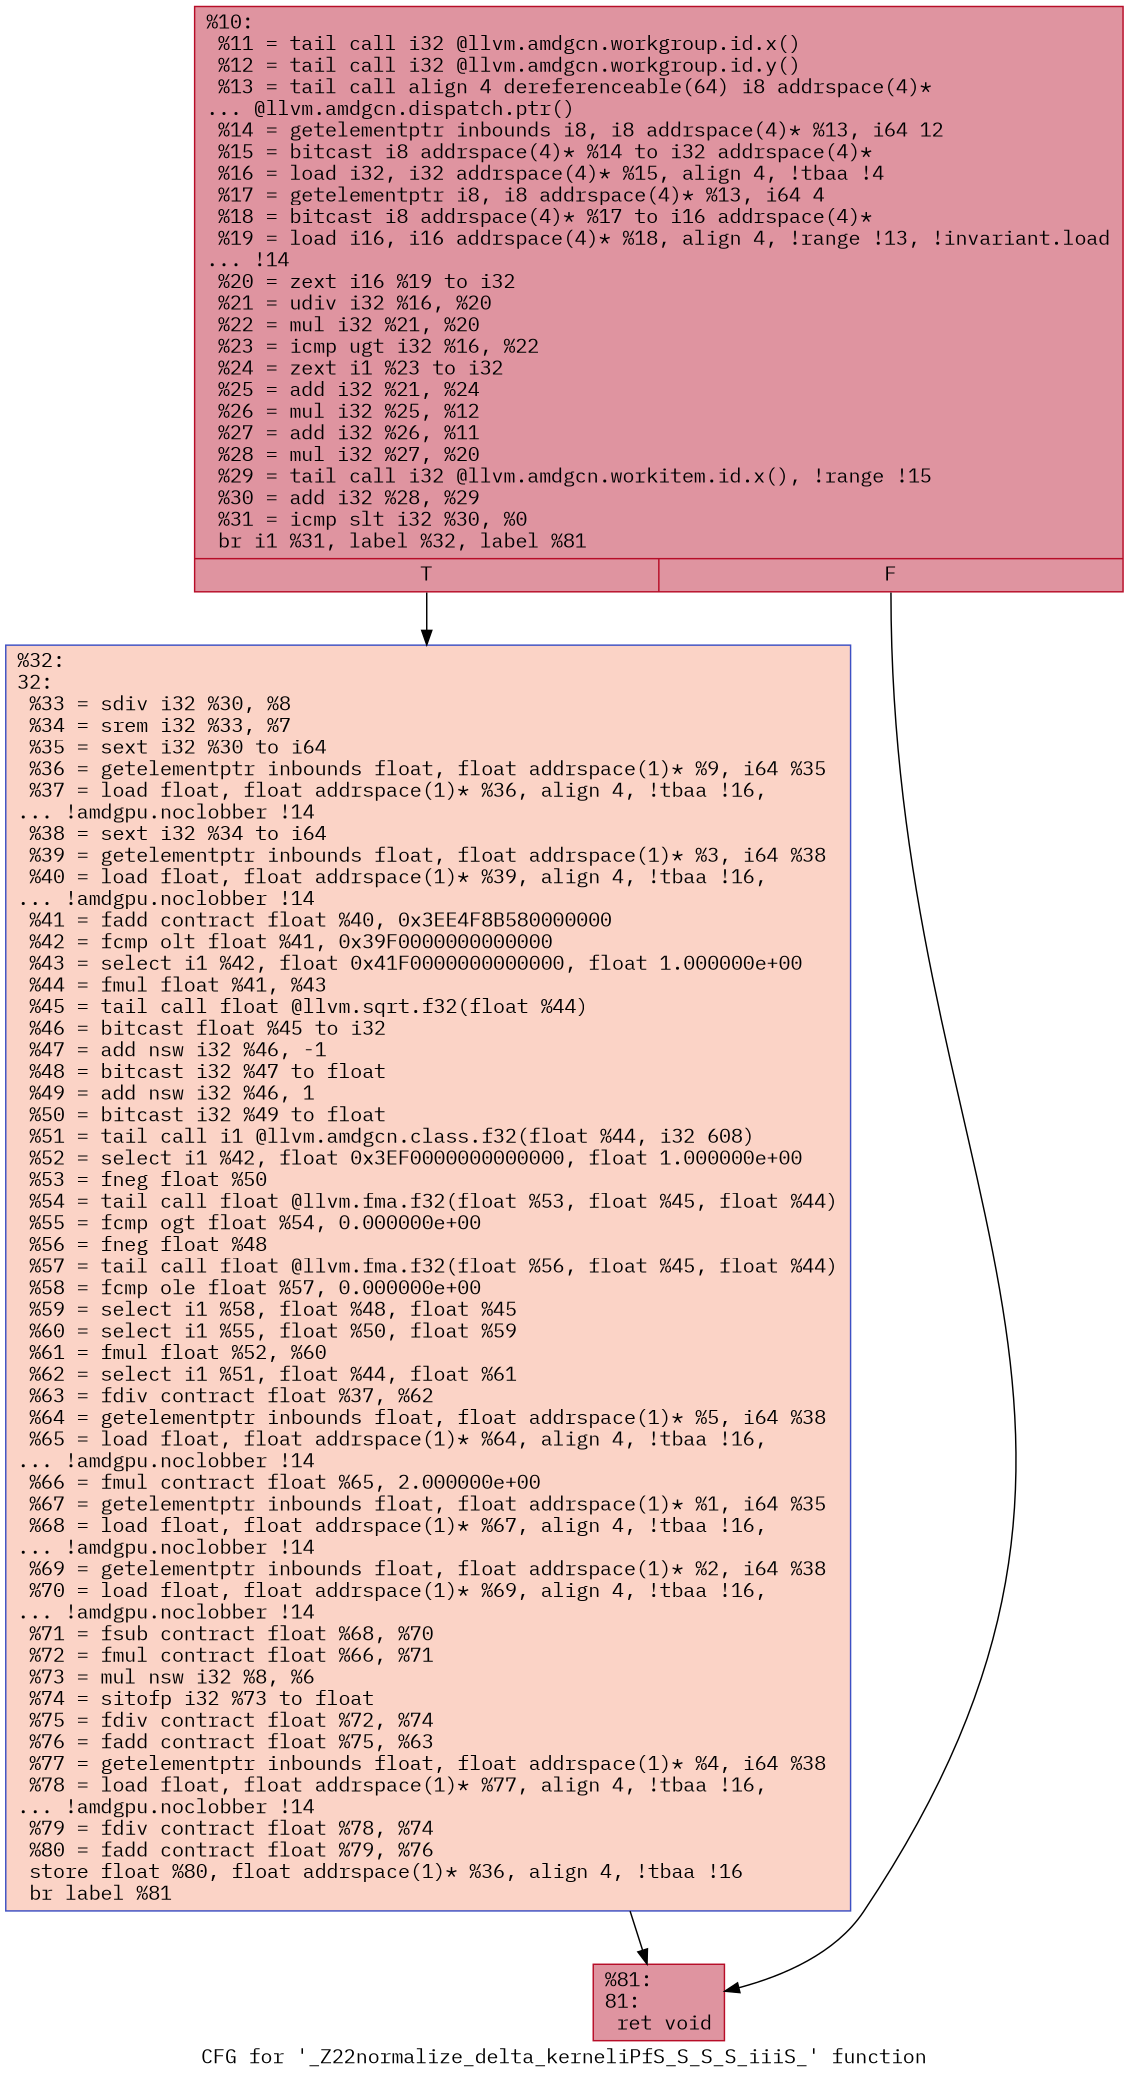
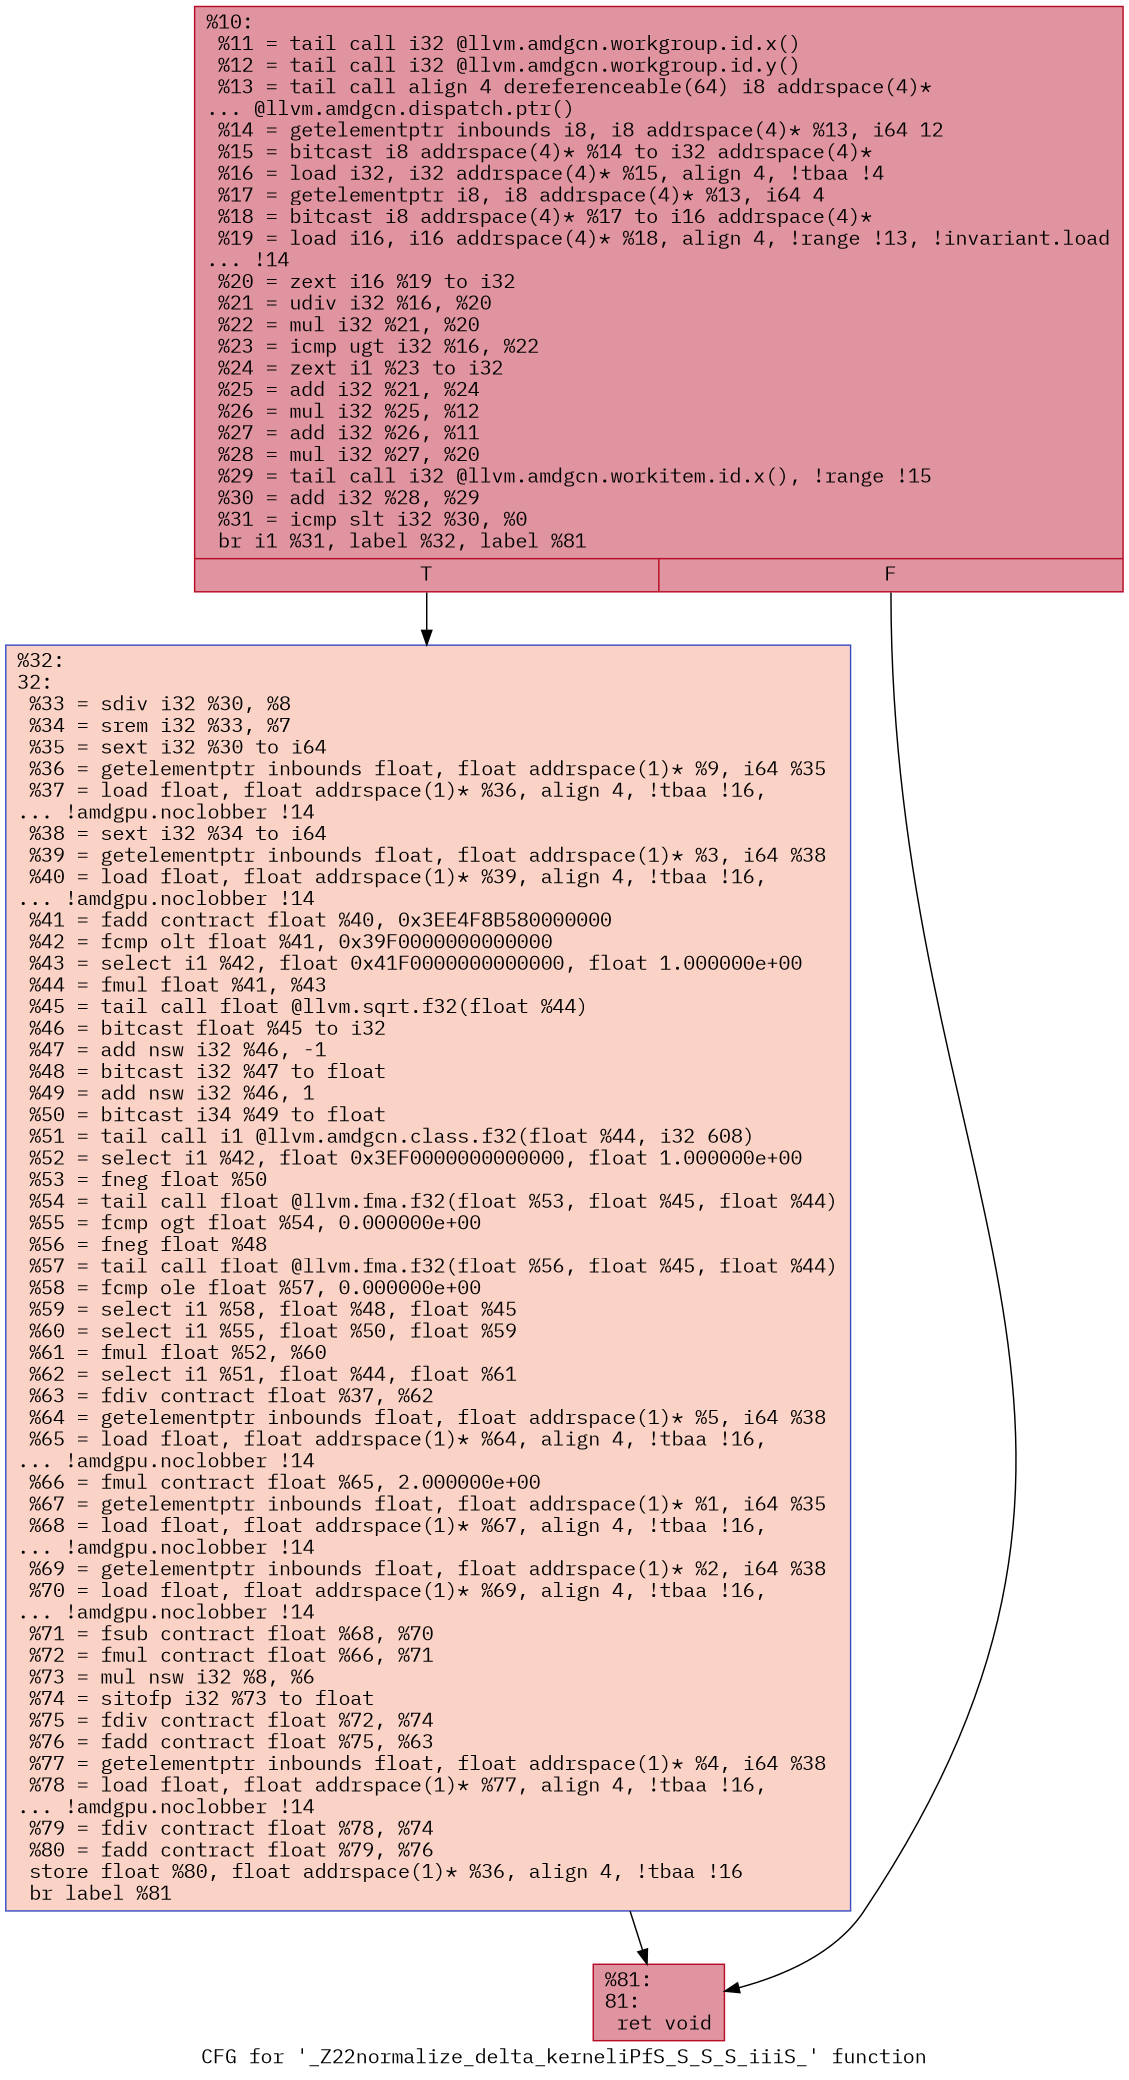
(202, 1115) -> (202, 1115)
